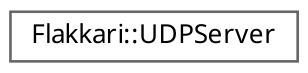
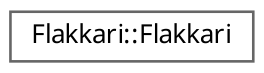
(154, 37) -> (132, 37)
